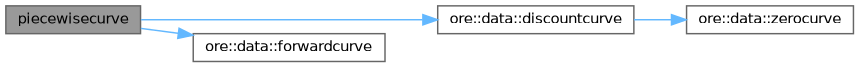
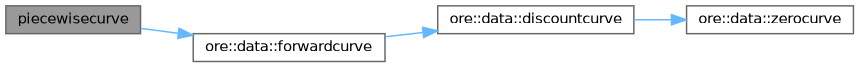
(282, 20) -> (404, 35)
